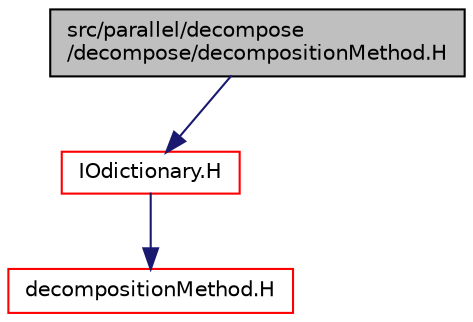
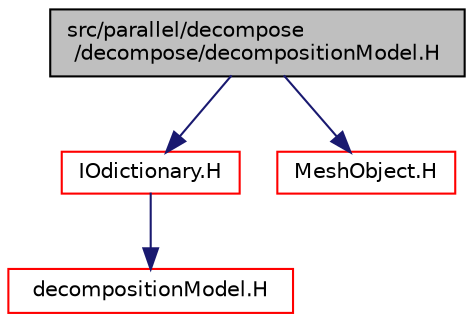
(257, 43) -> (257, 43)
none -> (366, 173)
(151, 291) -> (151, 291)
